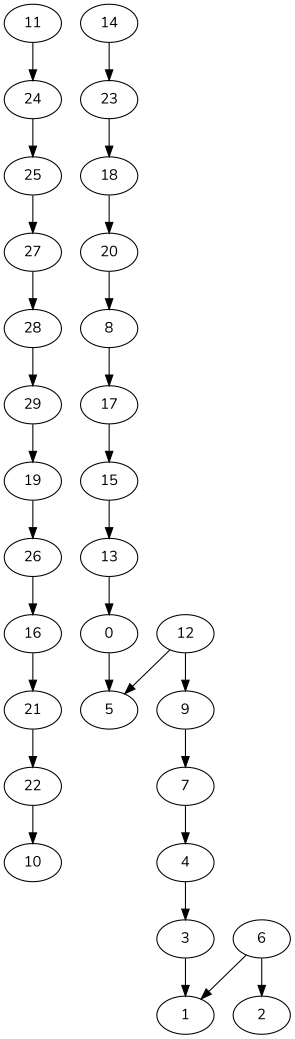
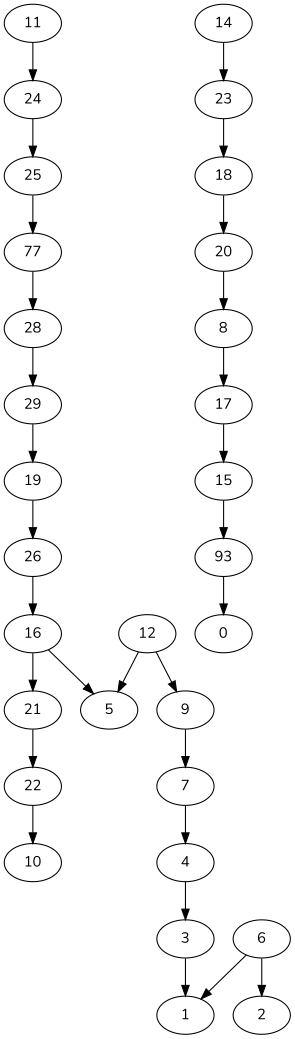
(33, 252) -> (33, 252)
(109, 557) -> (224, 557)
(109, 667) -> (67, 668)
